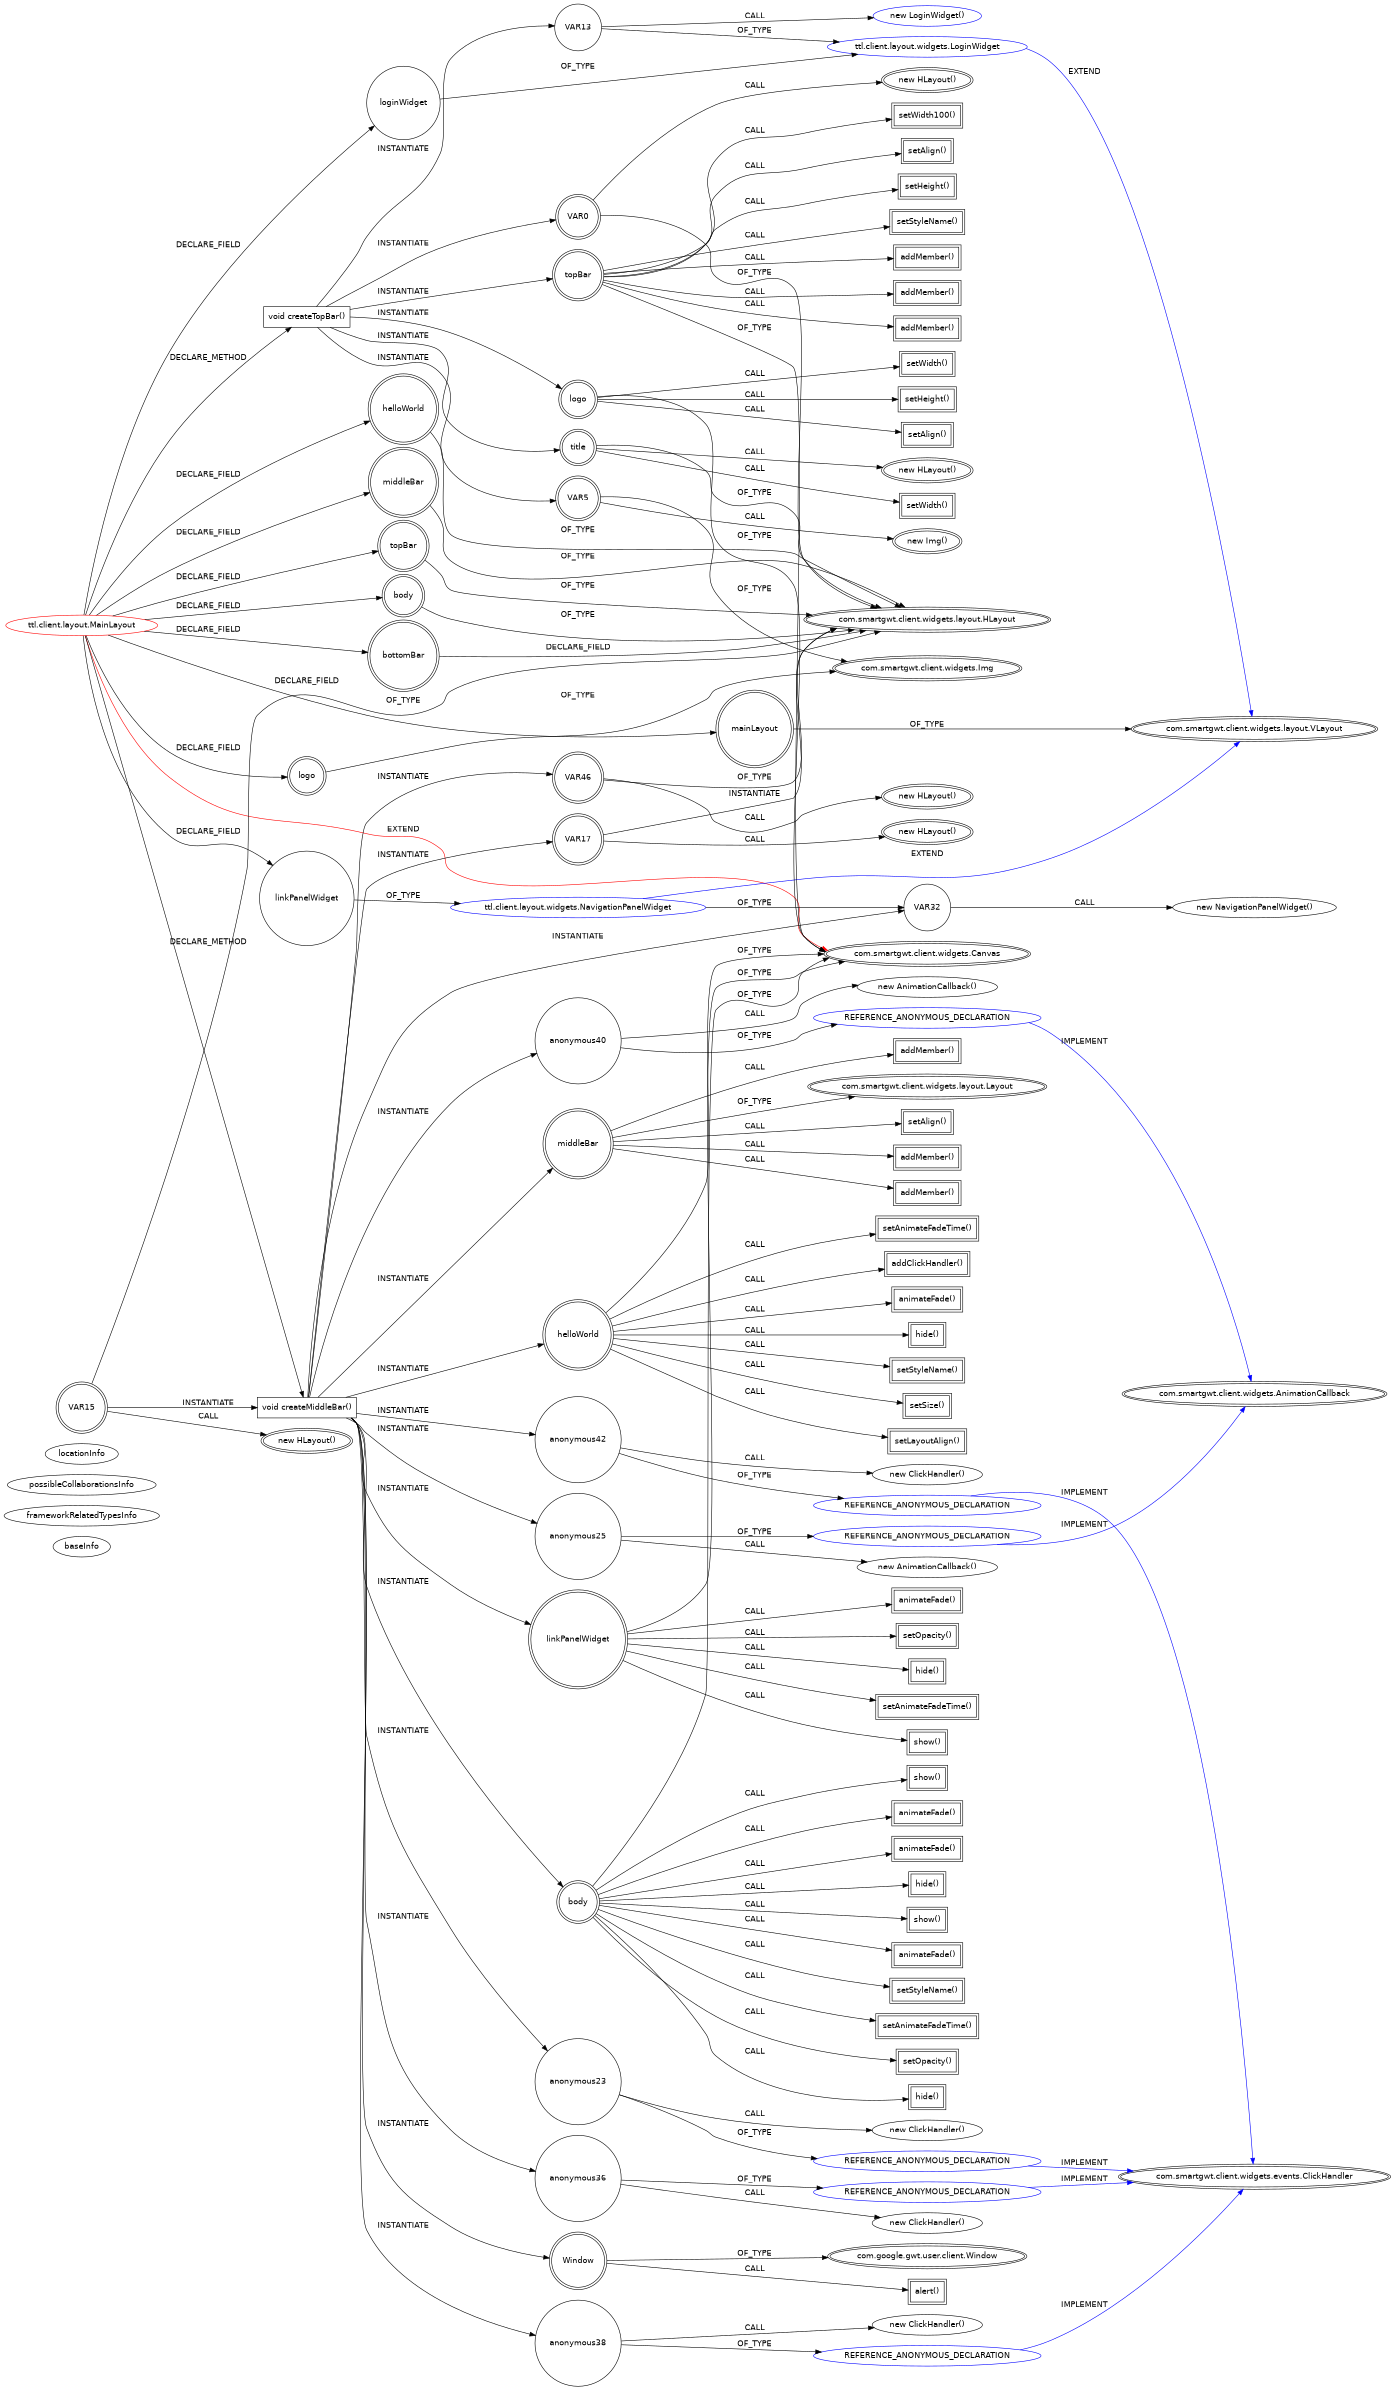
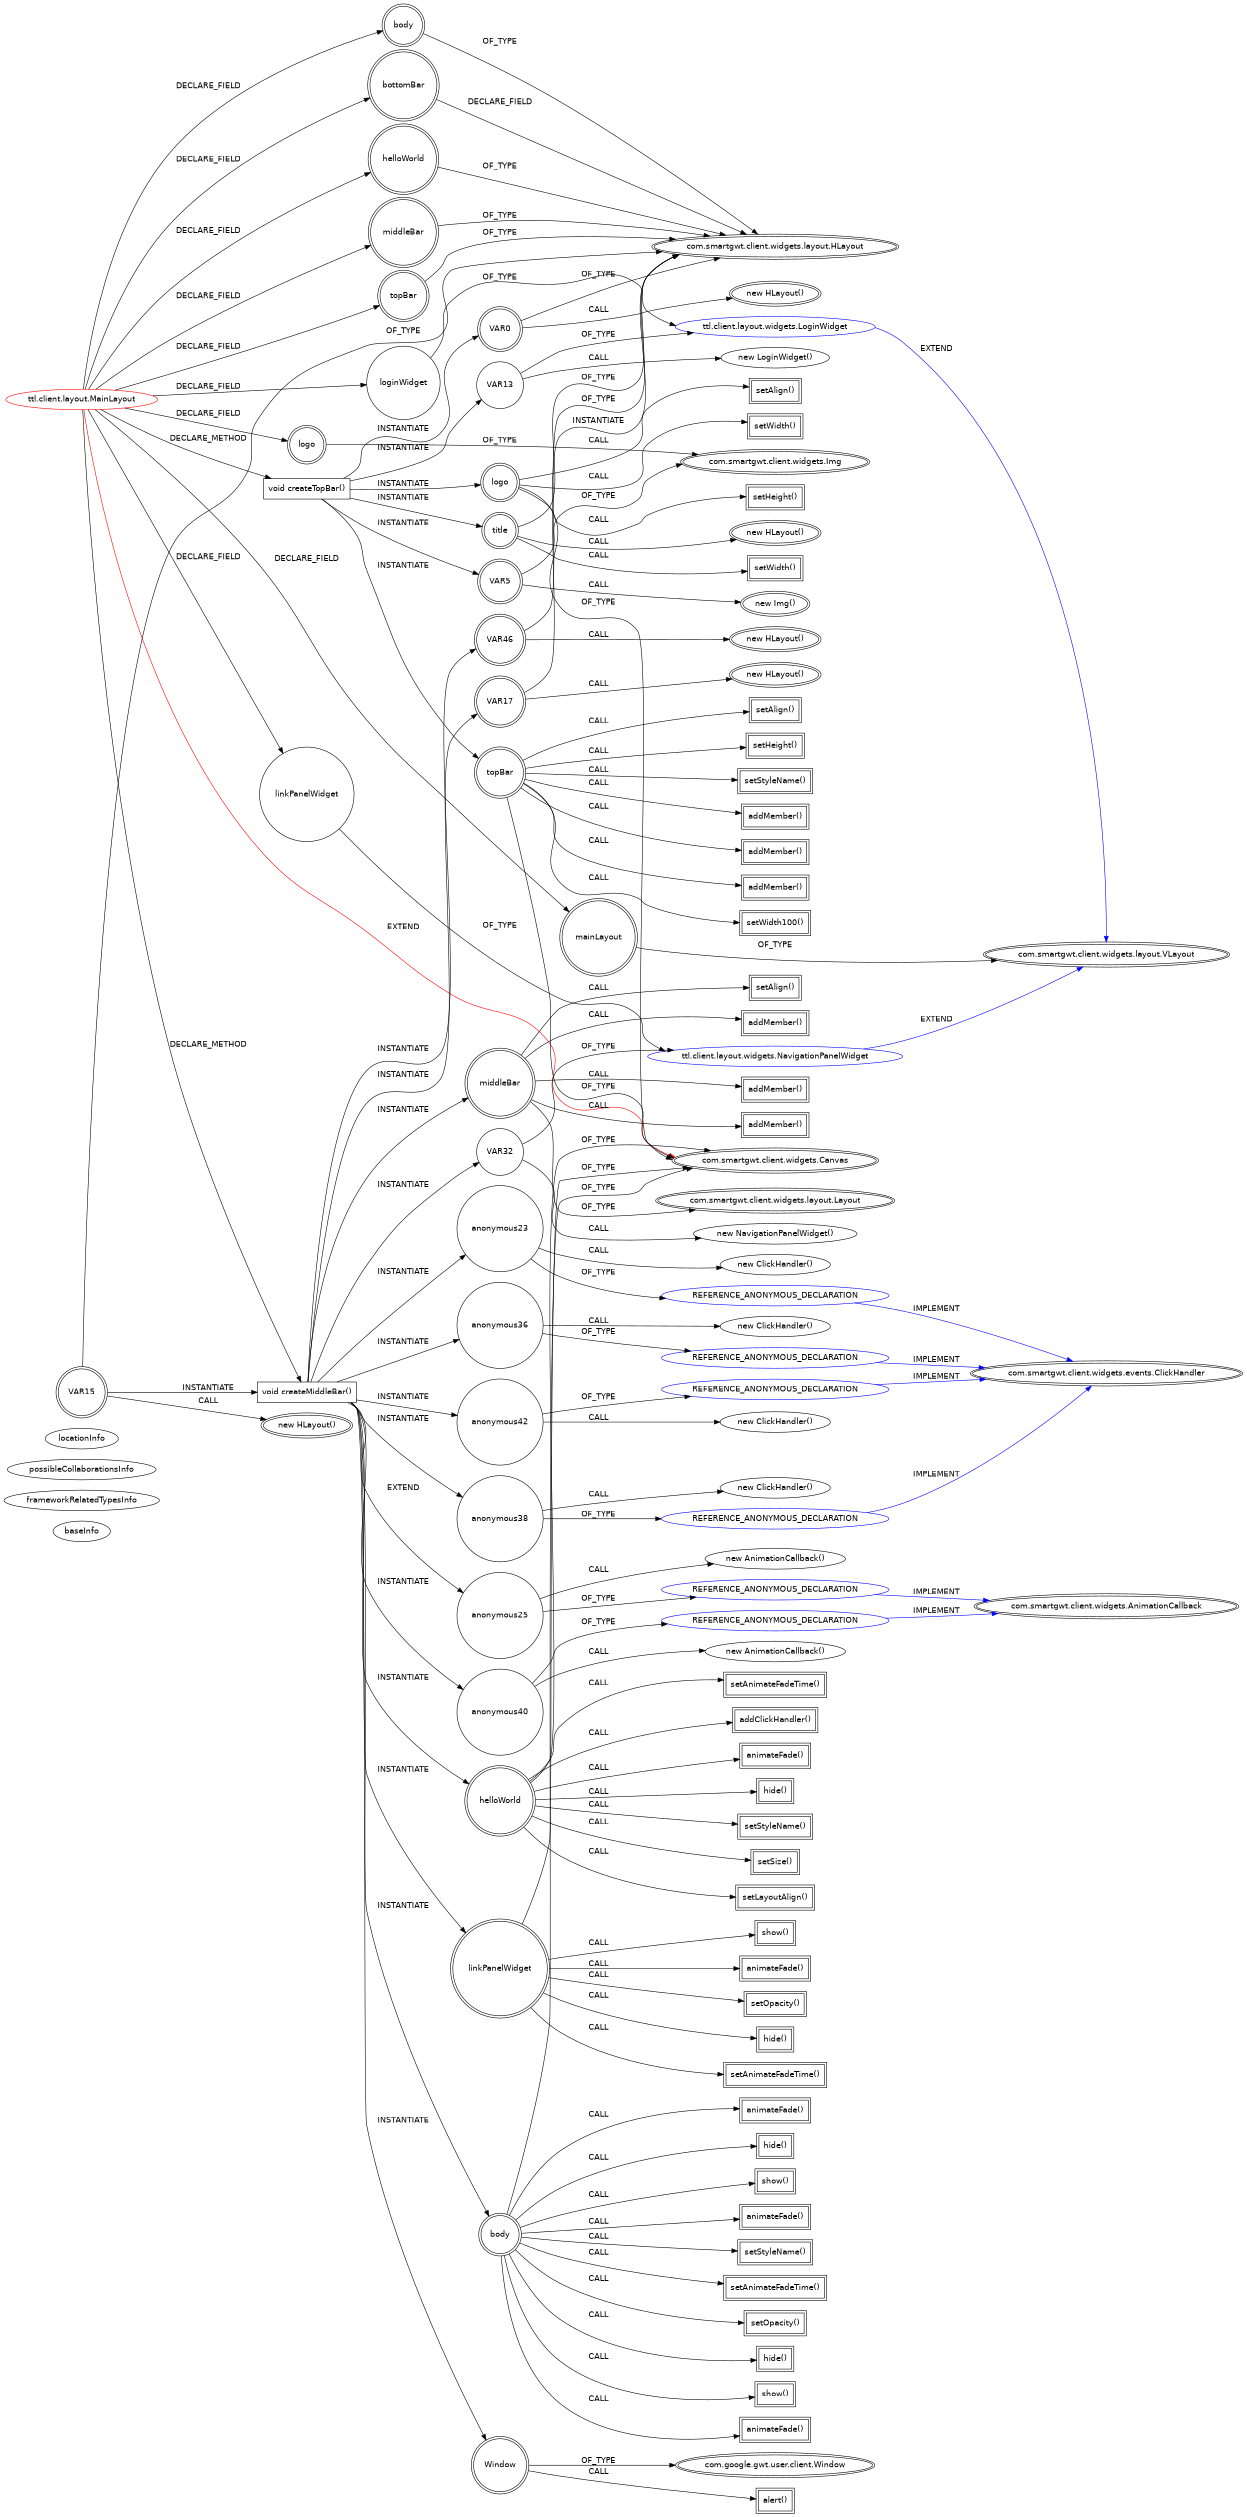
(927, 16) -> (775, 358)
(807, 907) -> (567, 1063)
(403, 1429) -> (403, 1488)
